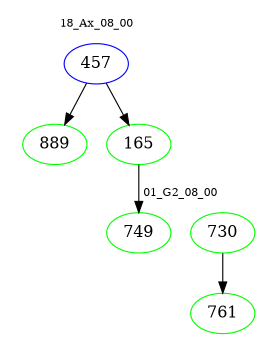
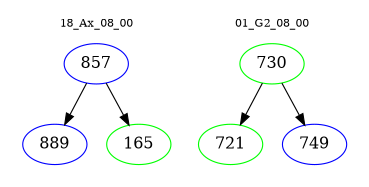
(96, 64) -> (96, 64)
(55, 144) -> (55, 144)
(139, 189) -> (291, 99)
(139, 233) -> (315, 144)
(223, 313) -> (231, 144)
